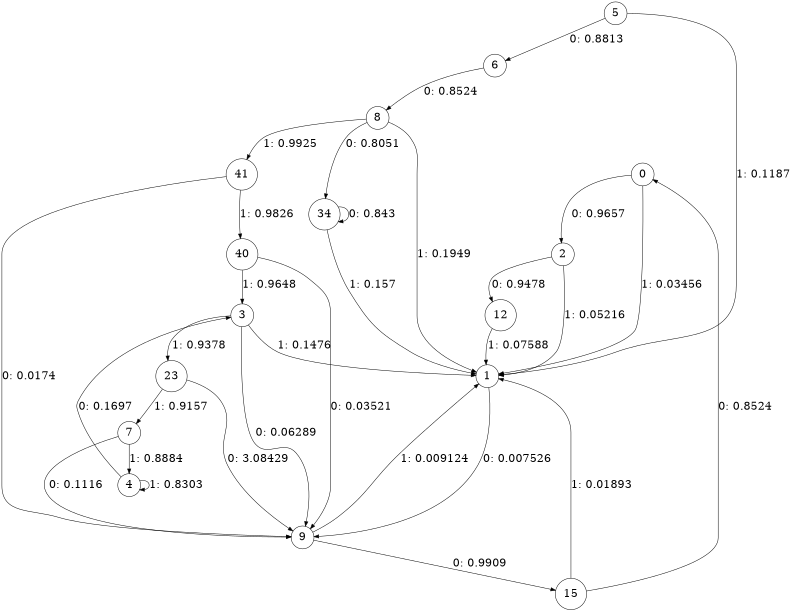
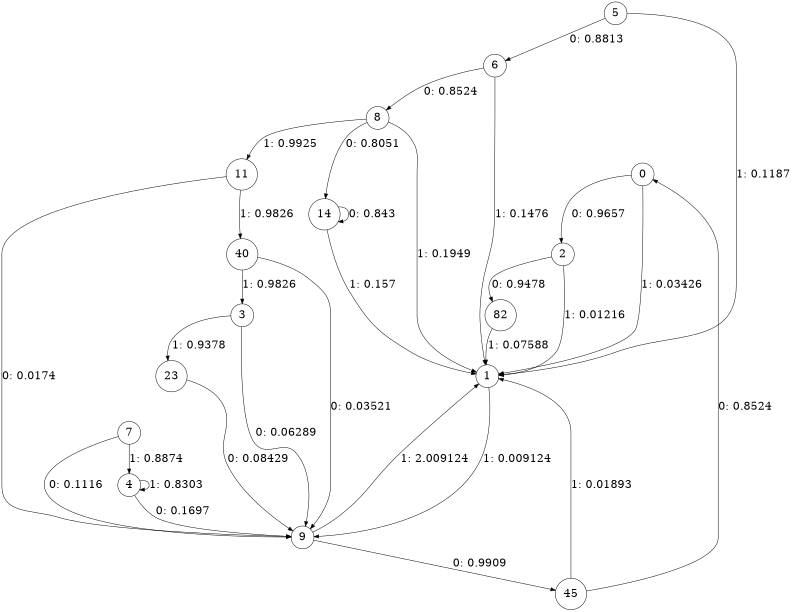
(242, 174) -> (242, 174)
(324, 214) -> (324, 214)
(275, 285) -> (275, 285)
(675, 285) -> (675, 285)
(501, 315) -> (501, 315)
(598, 315) -> (598, 315)
(354, 367) -> (494, 219)
(105, 368) -> (205, 529)
(151, 405) -> none
(162, 459) -> (162, 459)
(262, 459) -> (262, 459)
(438, 459) -> (438, 459)
(521, 459) -> (521, 459)
(571, 594) -> (571, 594)
